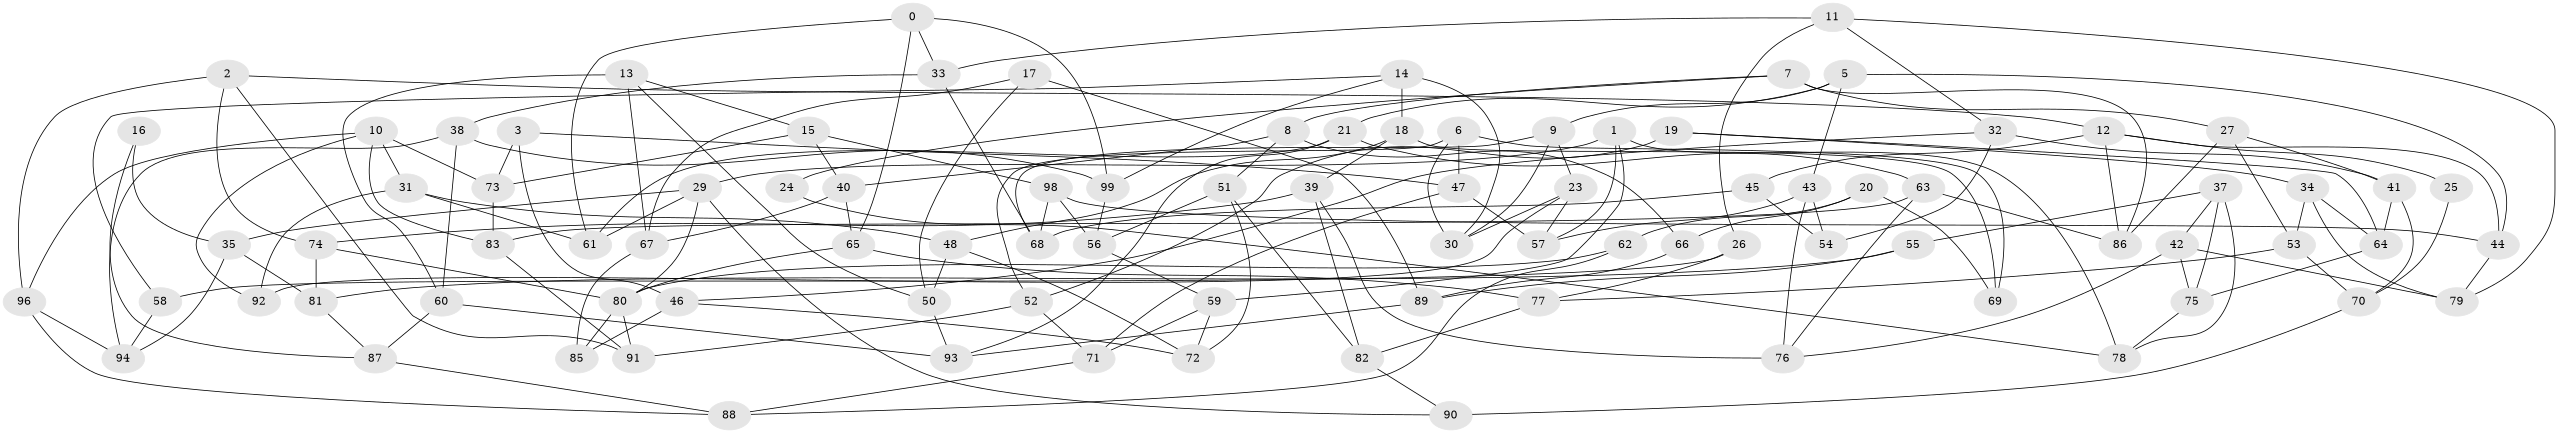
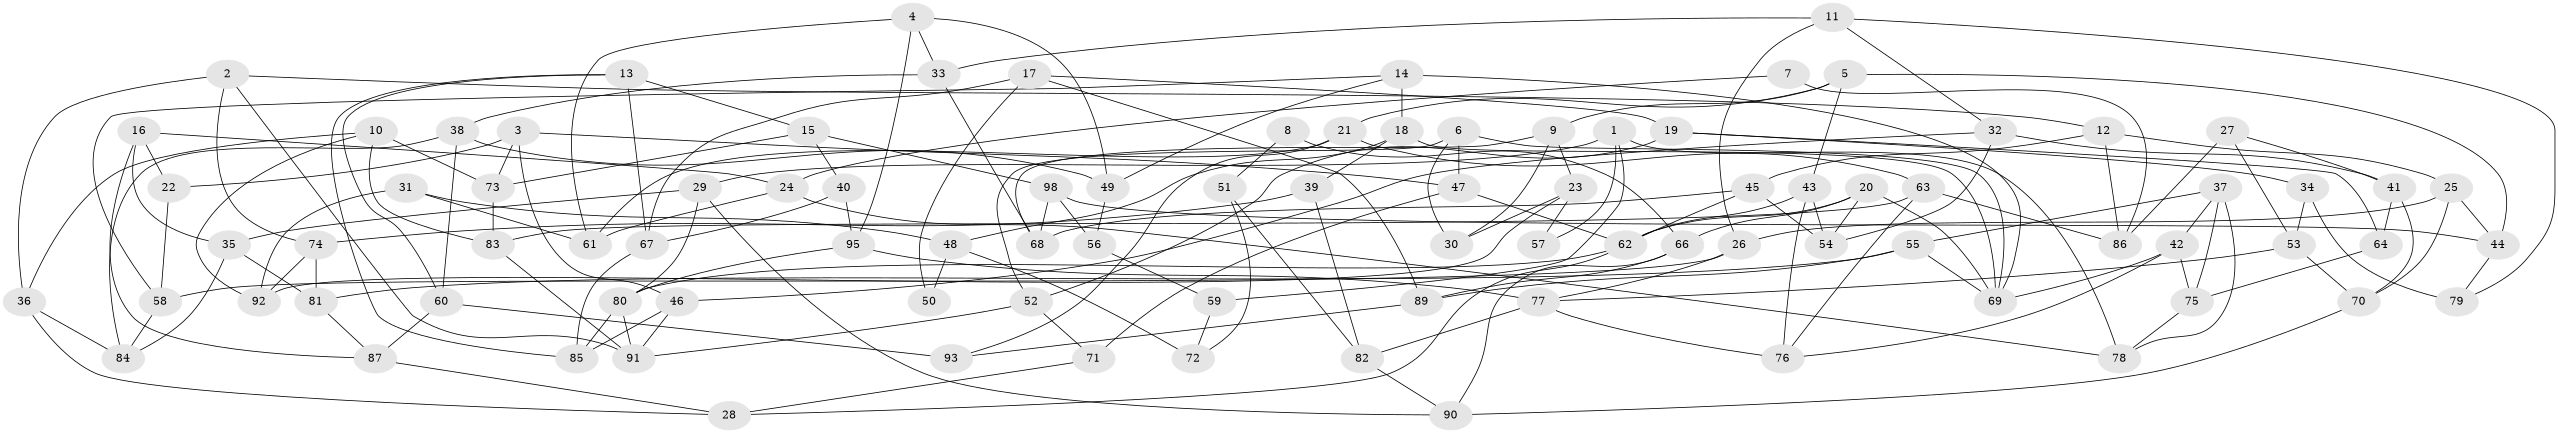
(913, 17) -> (913, 17)
none -> (1324, 90)
(1535, 90) -> none
(2005, 109) -> none
(1496, 135) -> (1814, 110)
(2335, 147) -> (2475, 217)
none -> (480, 155)
(391, 160) -> none
(1006, 169) -> none
none -> (169, 188)
(1108, 188) -> (1108, 188)
(763, 207) -> (332, 158)
(659, 210) -> (686, 213)
none -> (1698, 212)
(1494, 213) -> (1542, 217)
(1160, 217) -> none
none -> (1846, 217)
(2344, 217) -> none
none -> (2251, 219)
(1677, 221) -> (1756, 210)
(854, 245) -> (854, 245)
(462, 272) -> (288, 273)
none -> (1954, 273)
(2317, 273) -> (2092, 277)
(24, 302) -> (24, 302)
none -> (1498, 302)
(948, 324) -> (655, 331)
(1159, 328) -> none
(940, 330) -> none
(1506, 345) -> (1658, 338)
(123, 359) -> (123, 359)
(729, 416) -> (729, 416)
